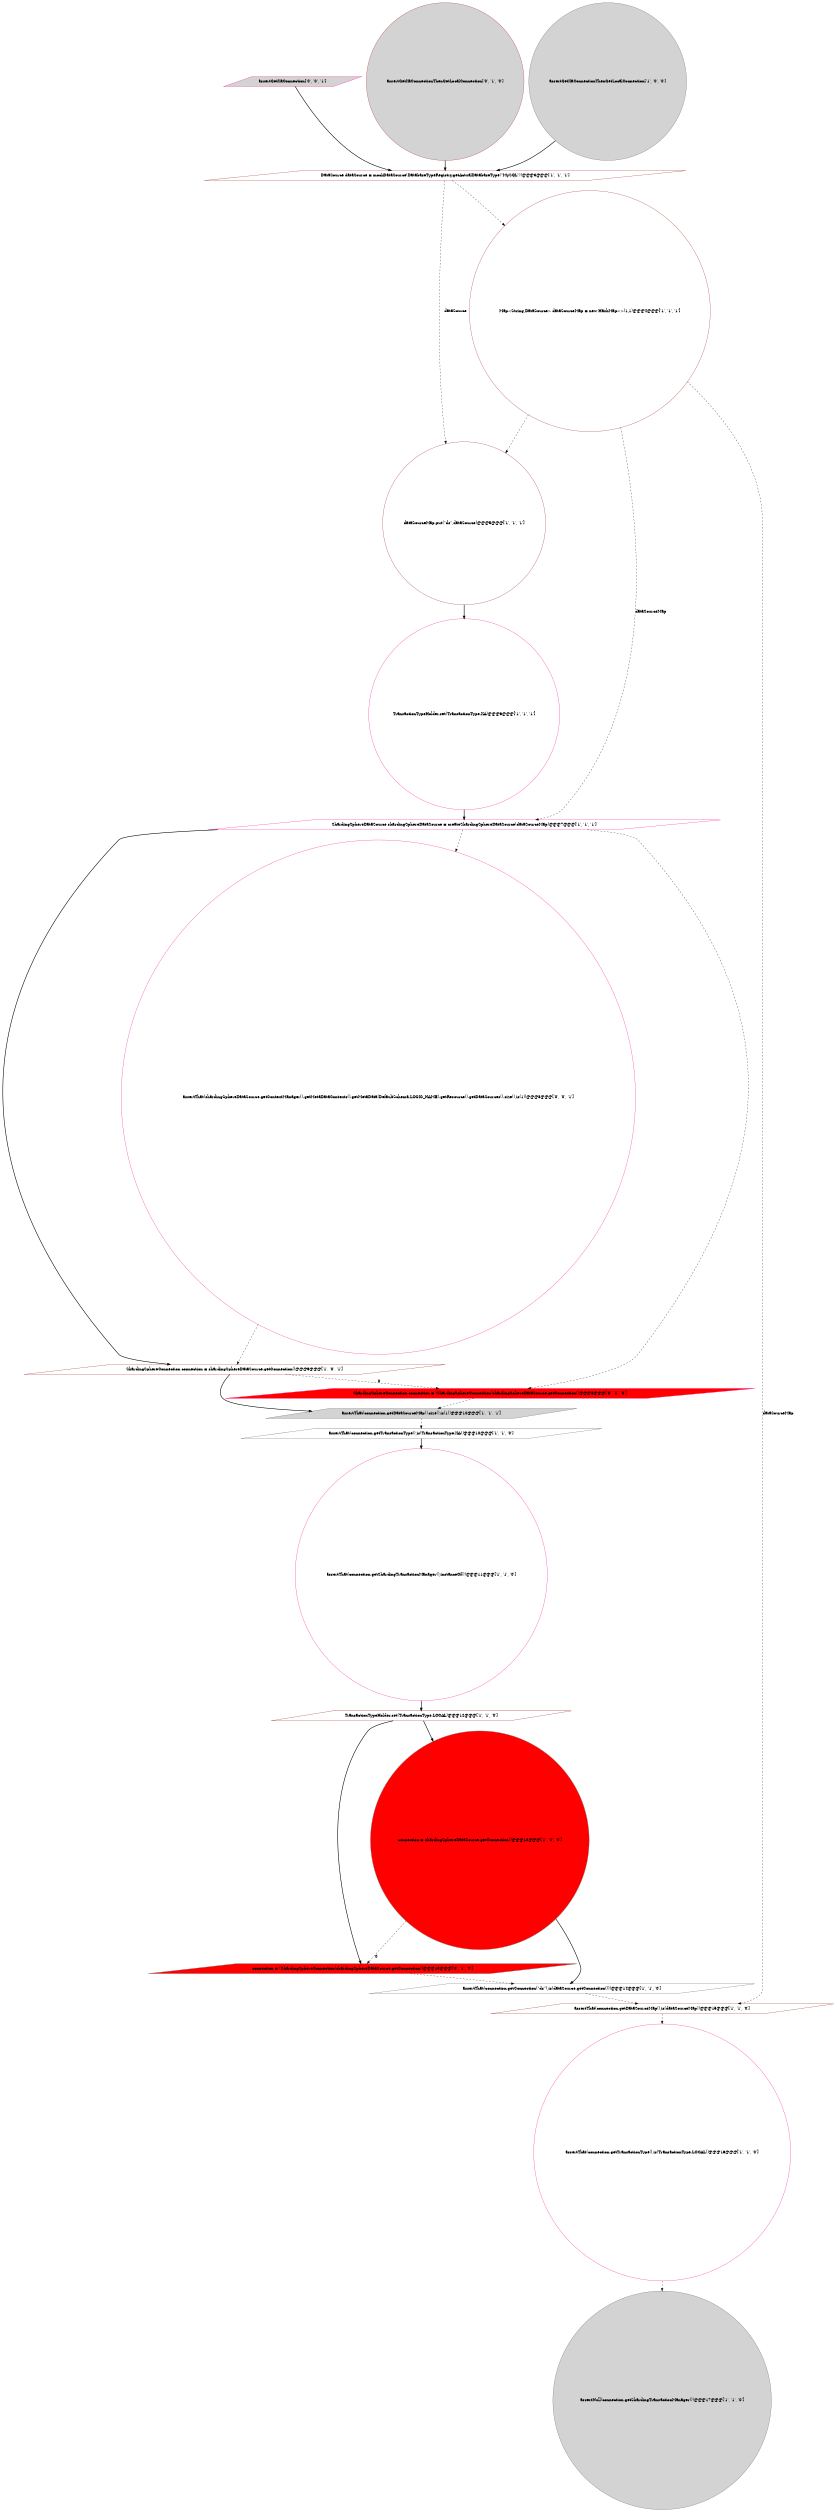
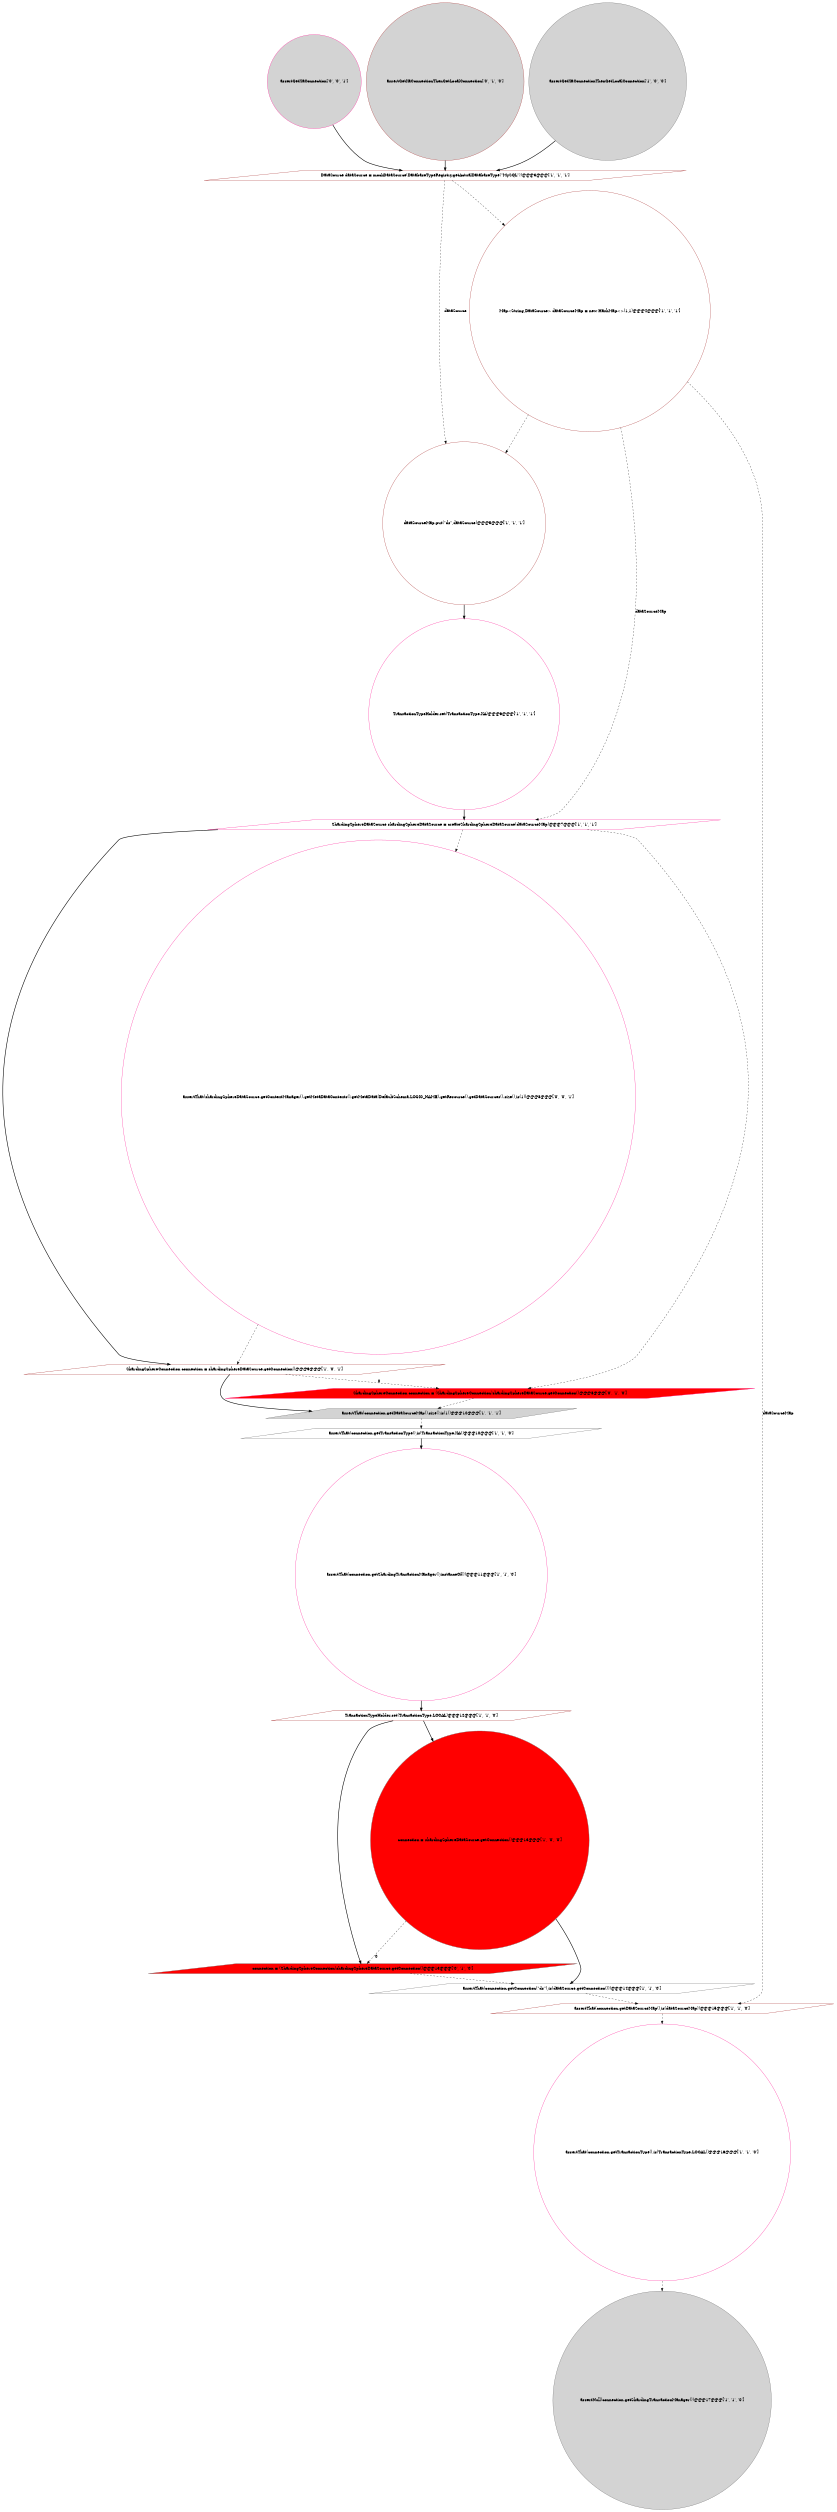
(293, 82) -> (314, 82)
